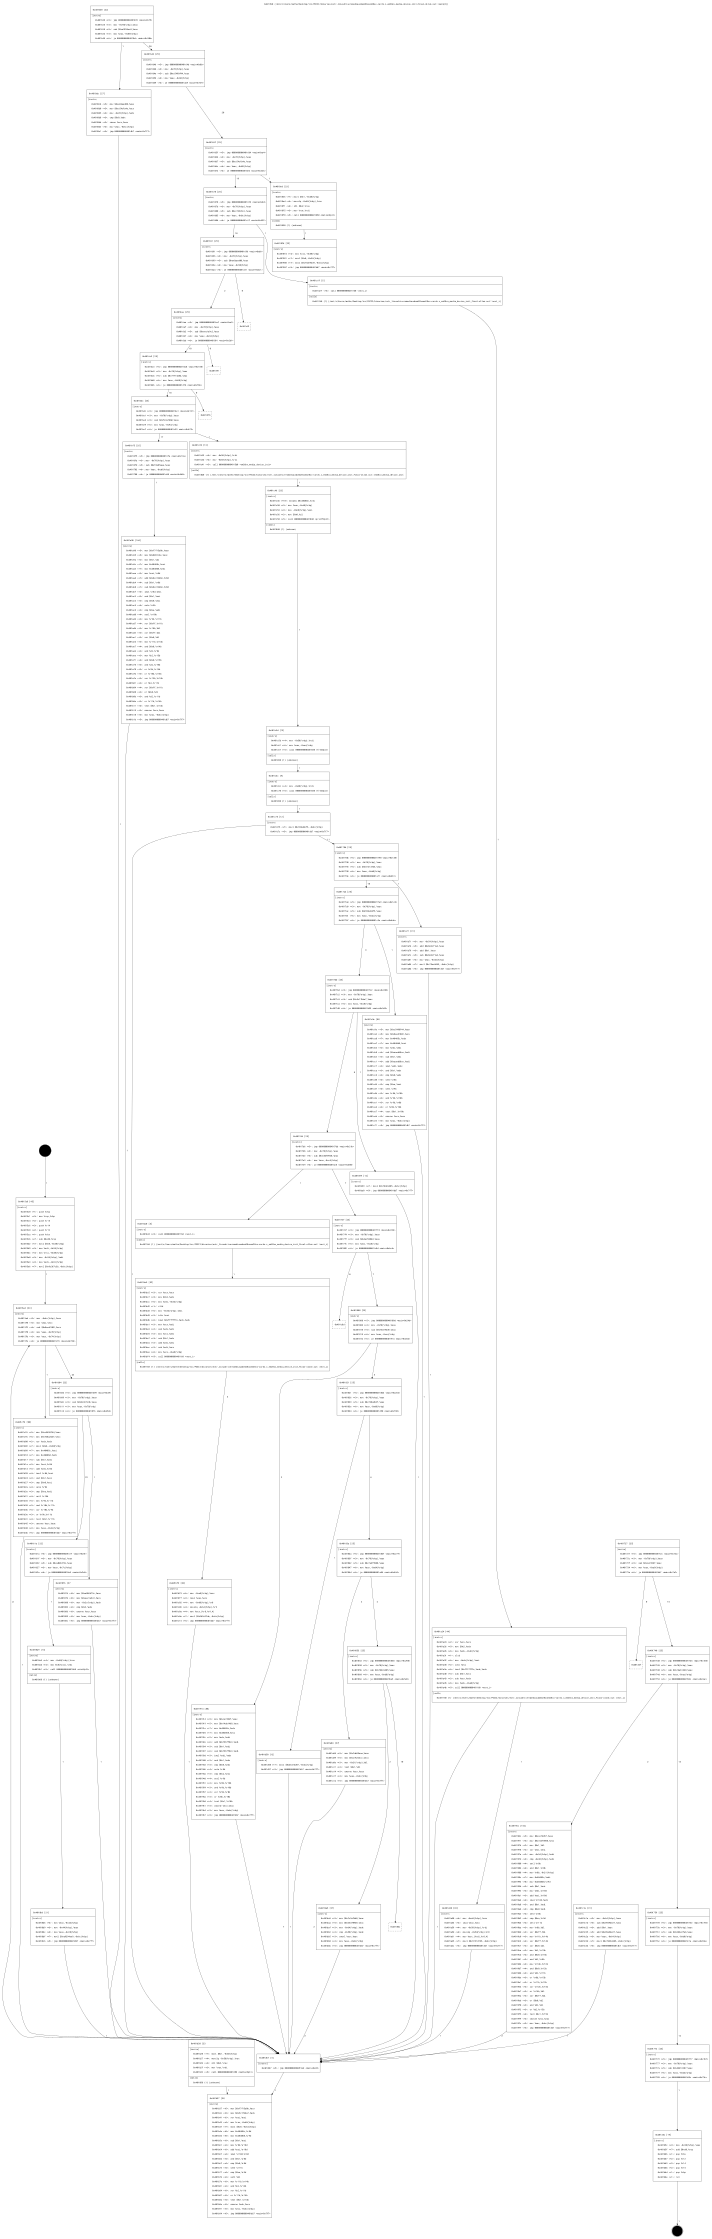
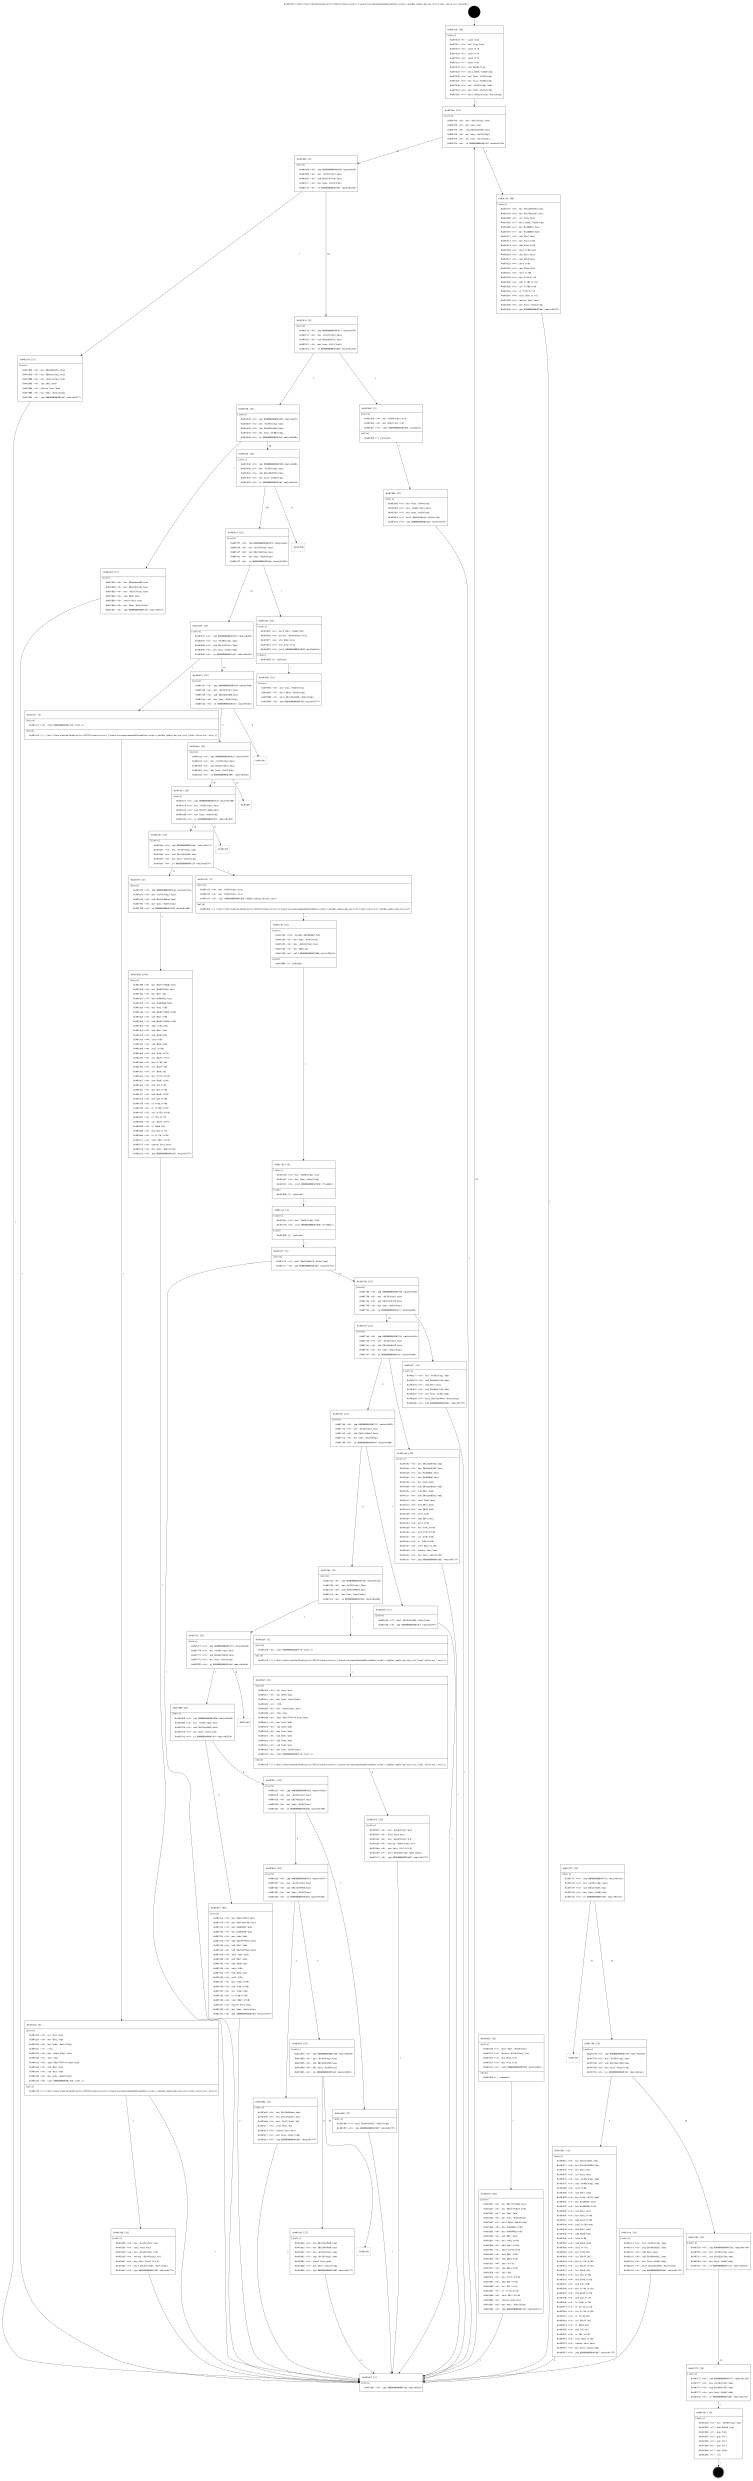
none -> (297, 378)
none -> (298, 547)
(278, 2083) -> (477, 2361)
